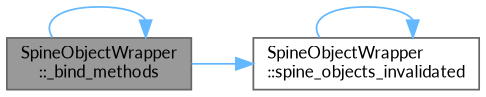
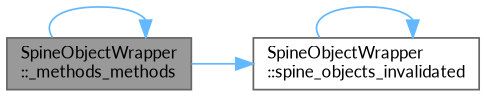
(99, 64) -> (99, 64)
